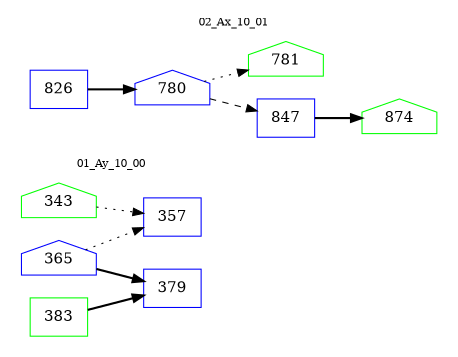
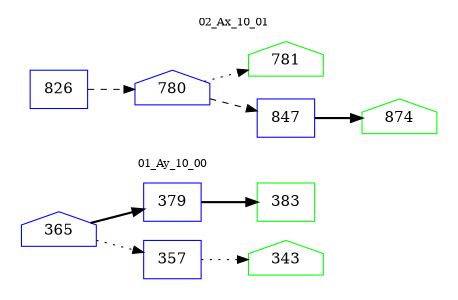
(106, 89) -> (106, 89)
(115, 209) -> (219, 260)
(110, 304) -> (224, 202)
